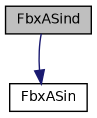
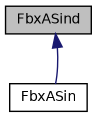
(39, 52) -> (58, 66)
